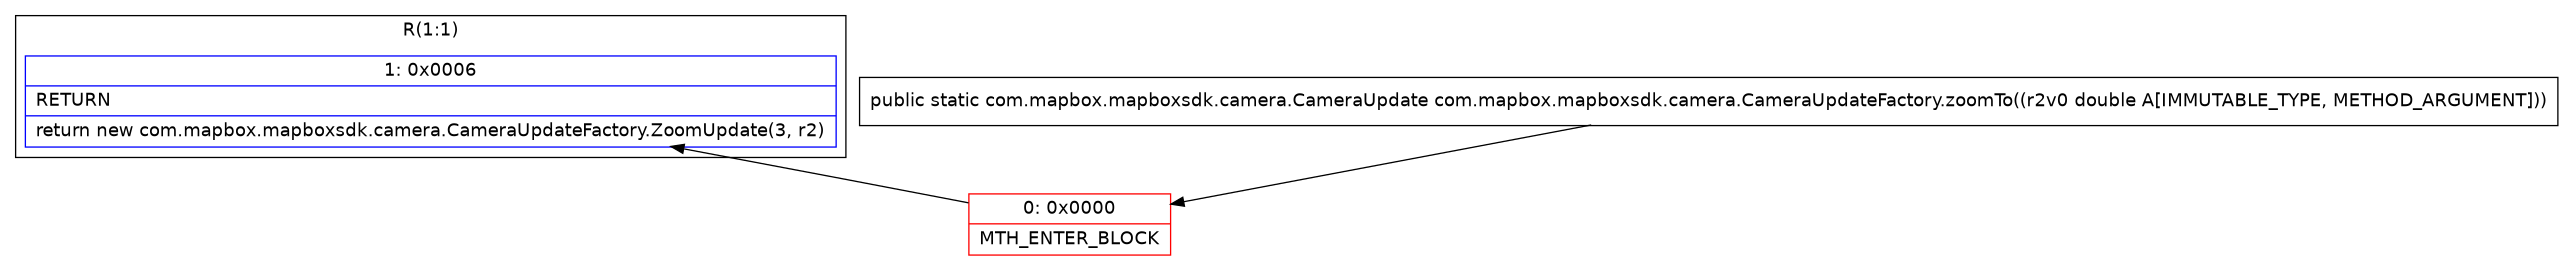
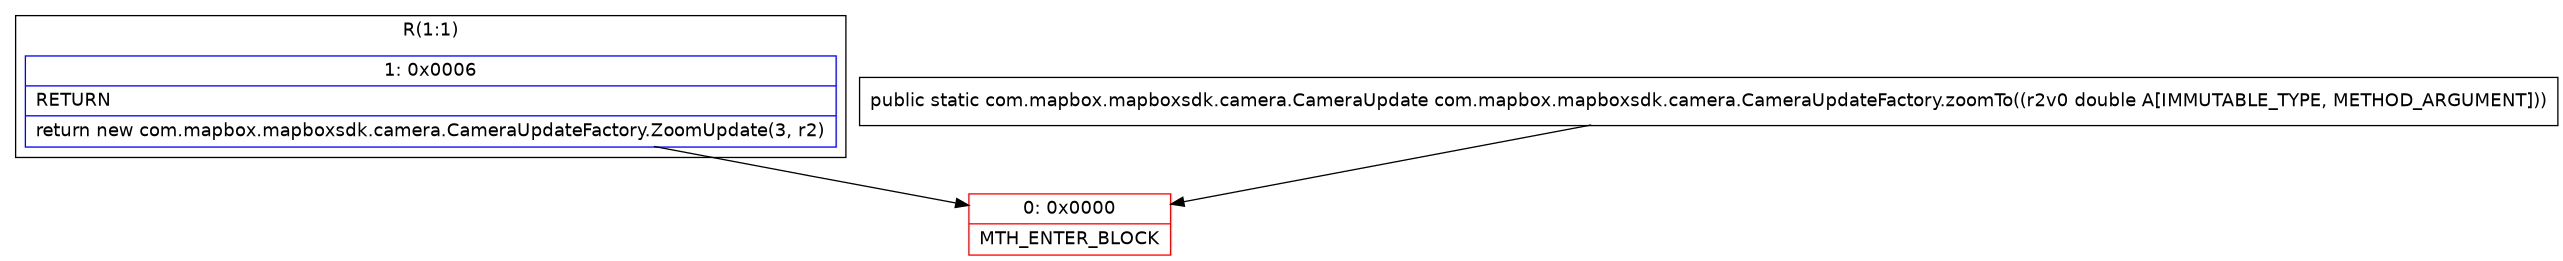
(826, 176) -> (805, 175)
